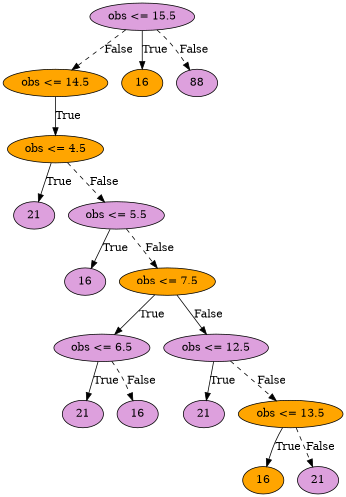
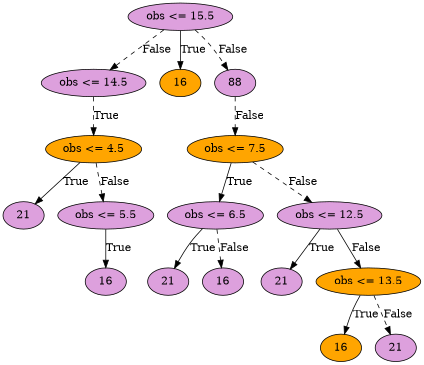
(55, 83) -> (94, 83)
(55, 112) -> (94, 112)
(139, 245) -> (235, 112)
(189, 312) -> (279, 180)
(250, 378) -> (347, 245)
